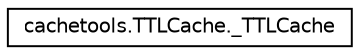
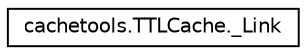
(180, 28) -> (153, 28)
